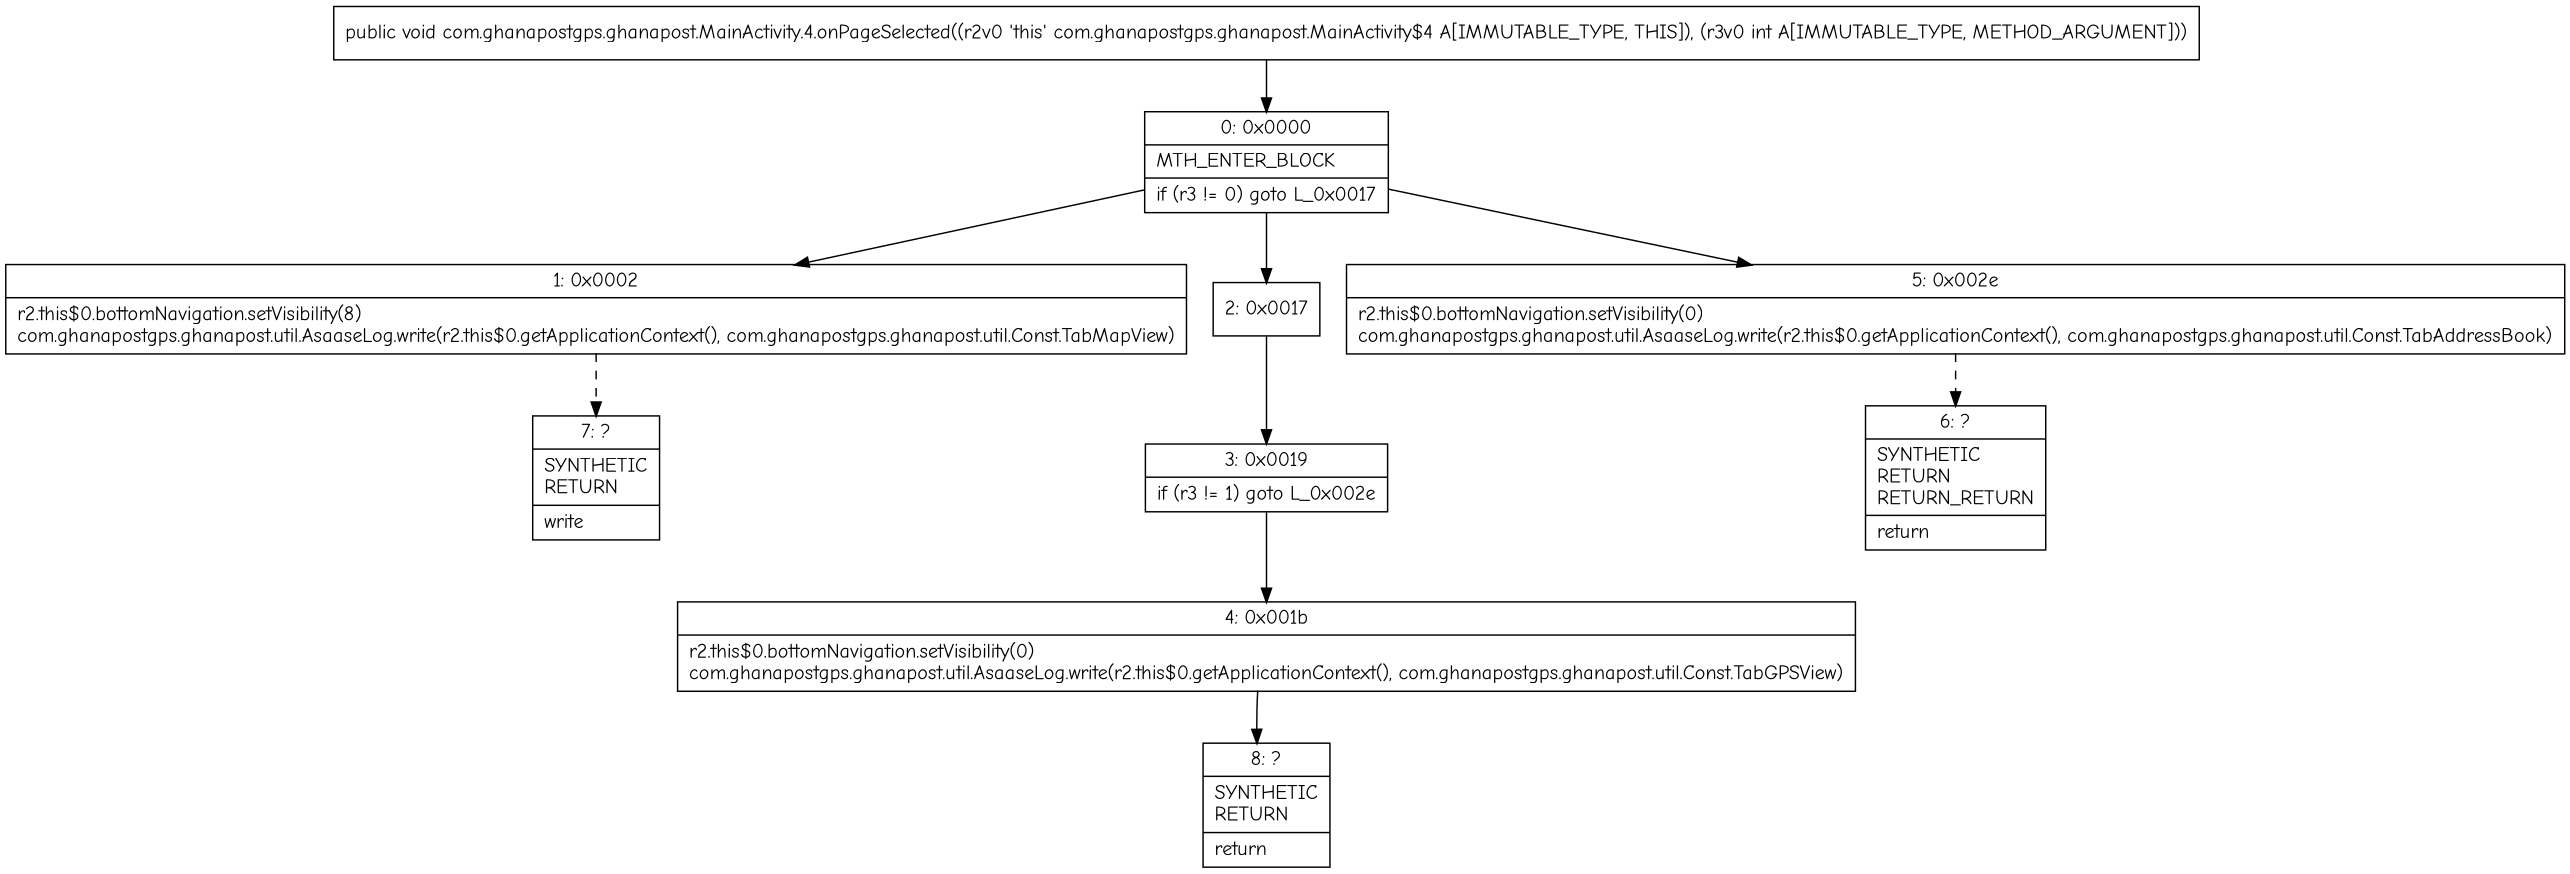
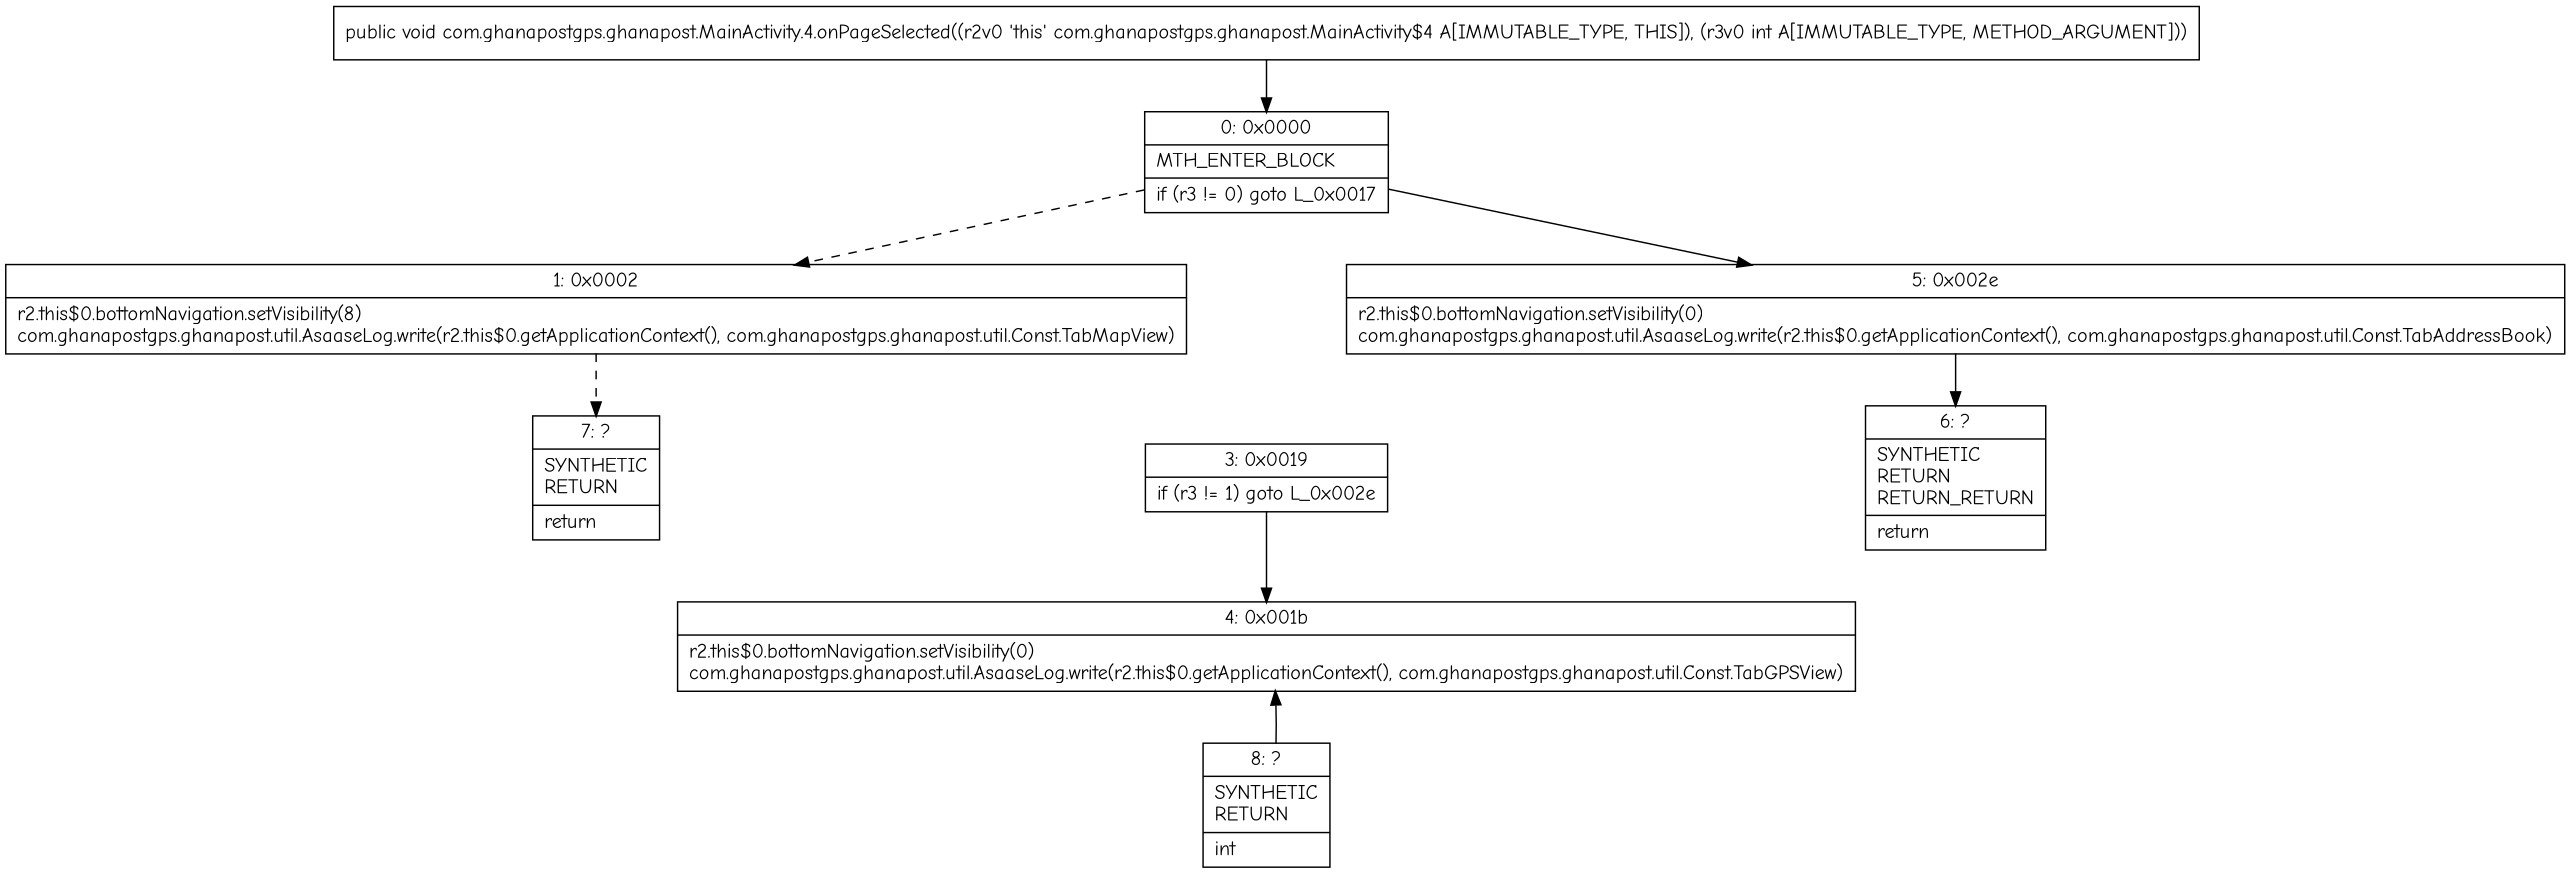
(977, 226) -> (977, 226)
(1267, 309) -> none
(1956, 373) -> (1956, 373)
(564, 522) -> (571, 522)
(1257, 710) -> (1276, 725)
(1241, 849) -> (1225, 849)
